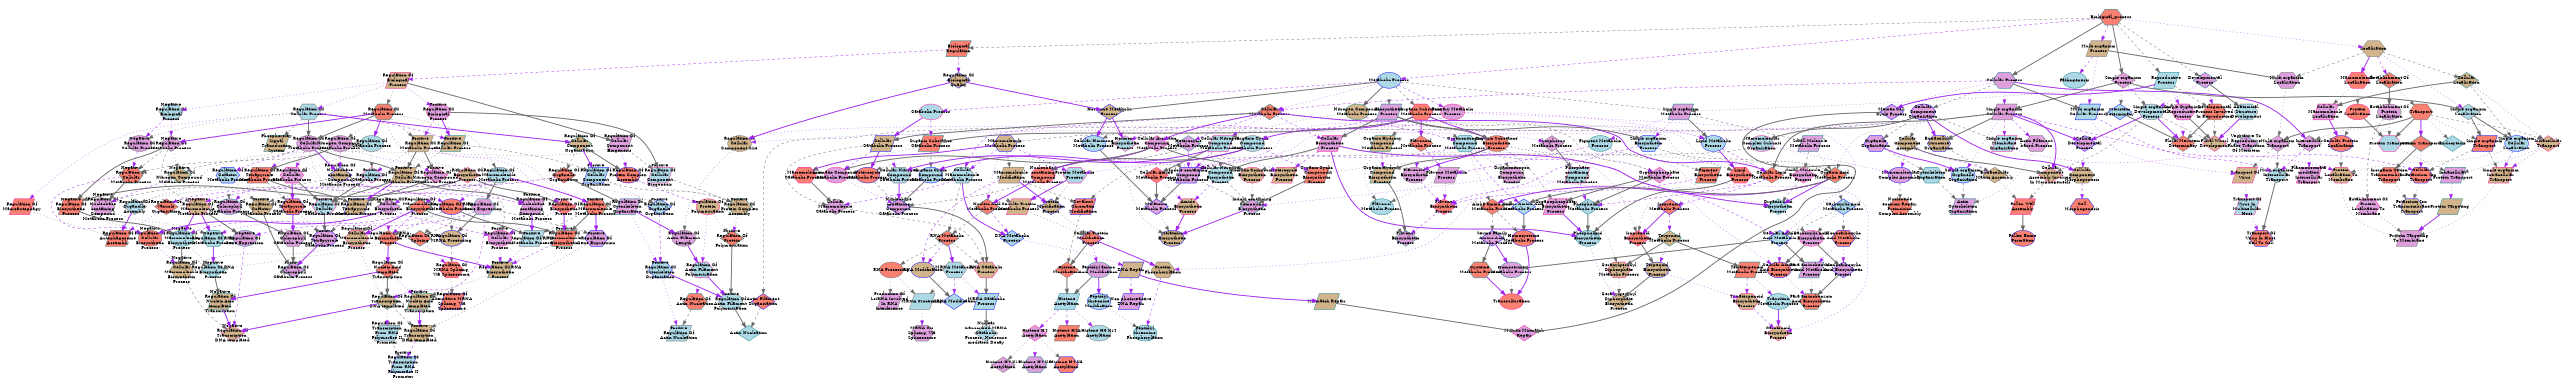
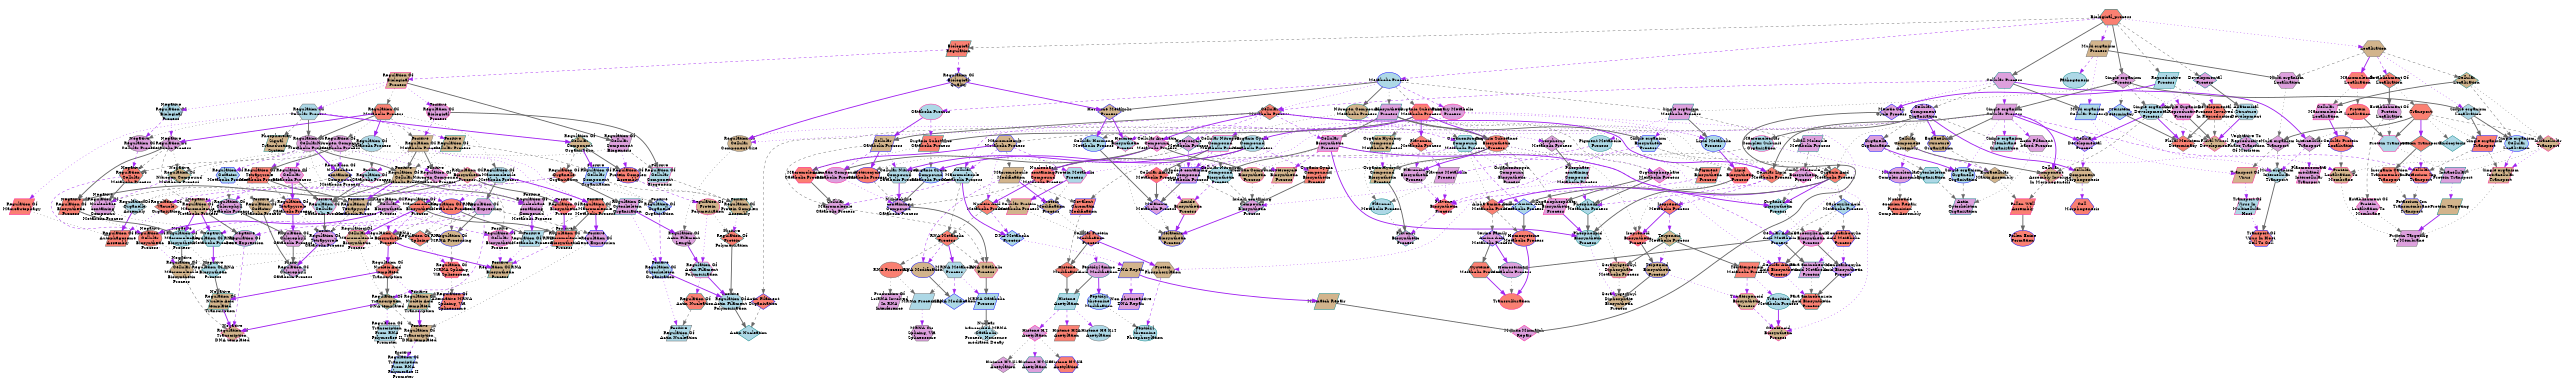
(443, 123) -> none
(2148, 144) -> (2148, 144)
